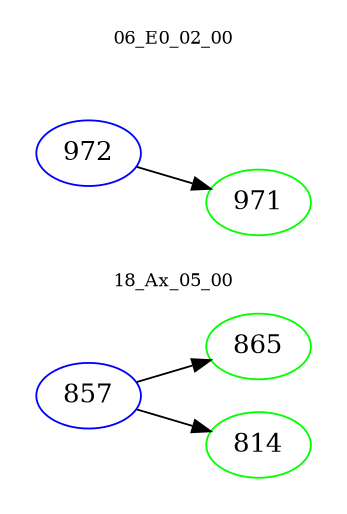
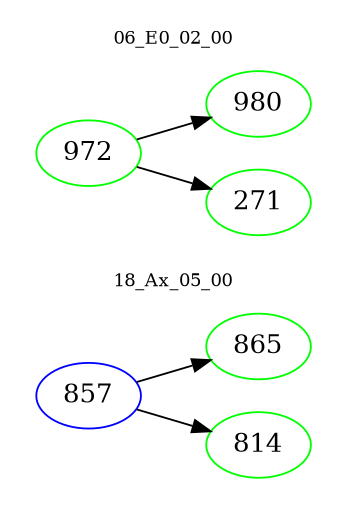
none -> (259, 104)
(89, 153) -> (89, 153)
(259, 202) -> (259, 202)
